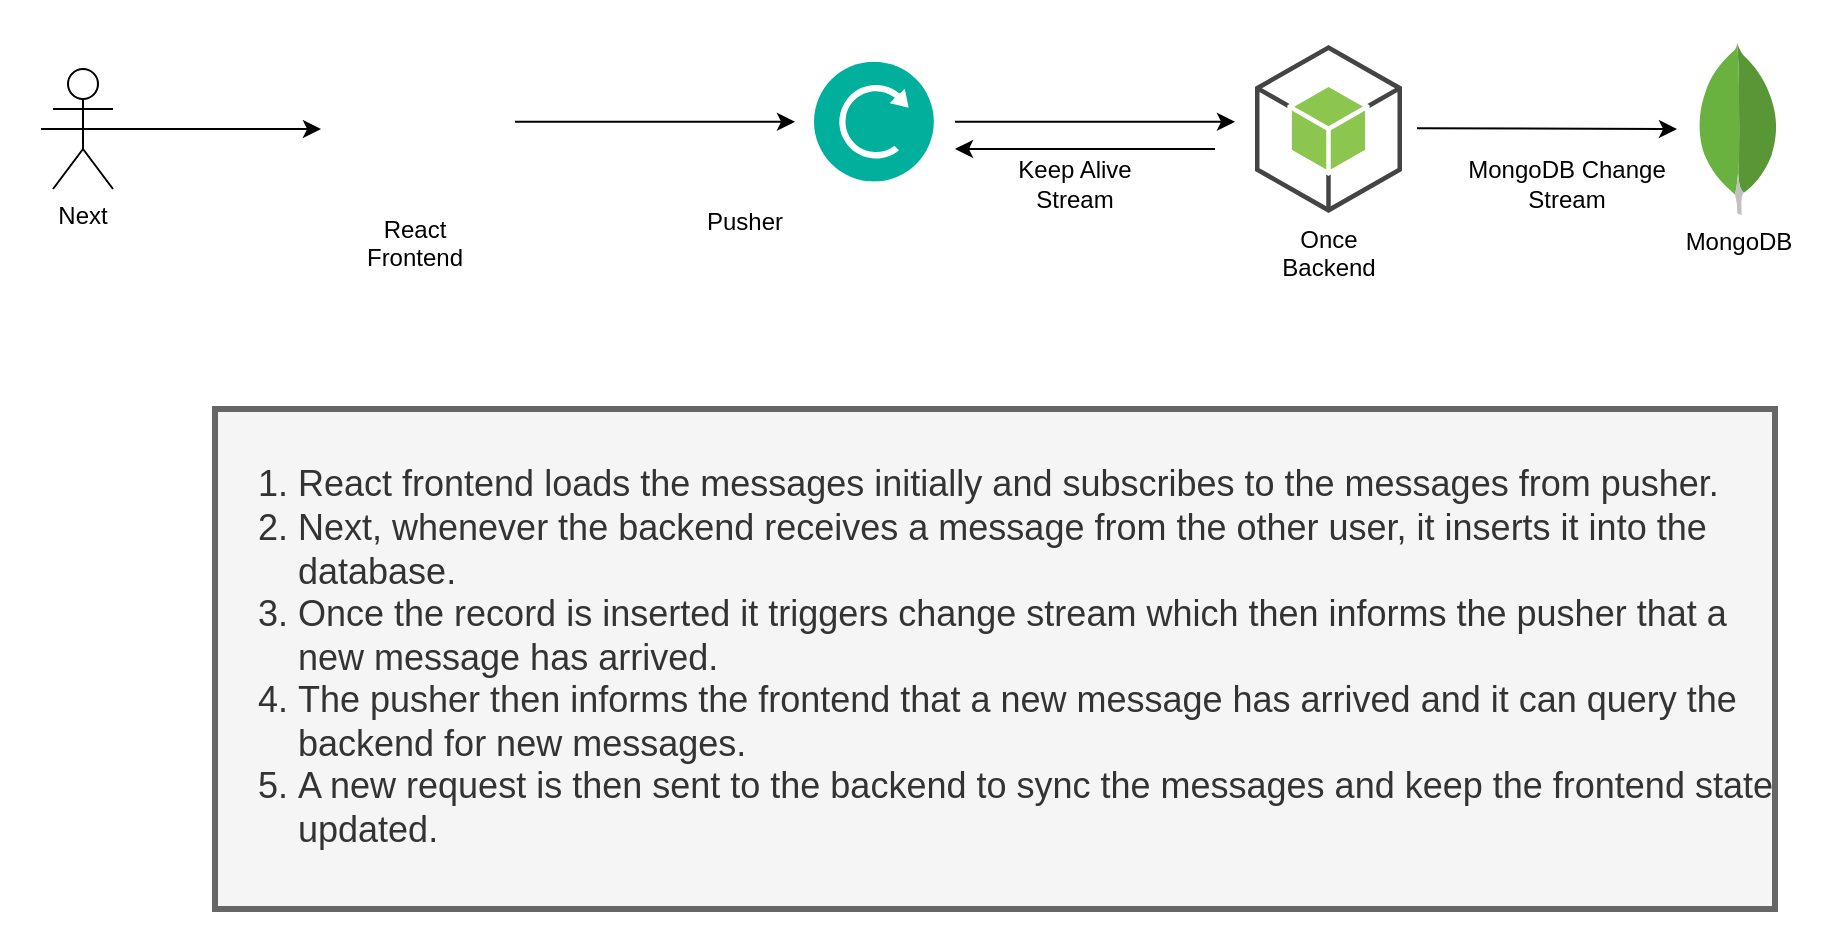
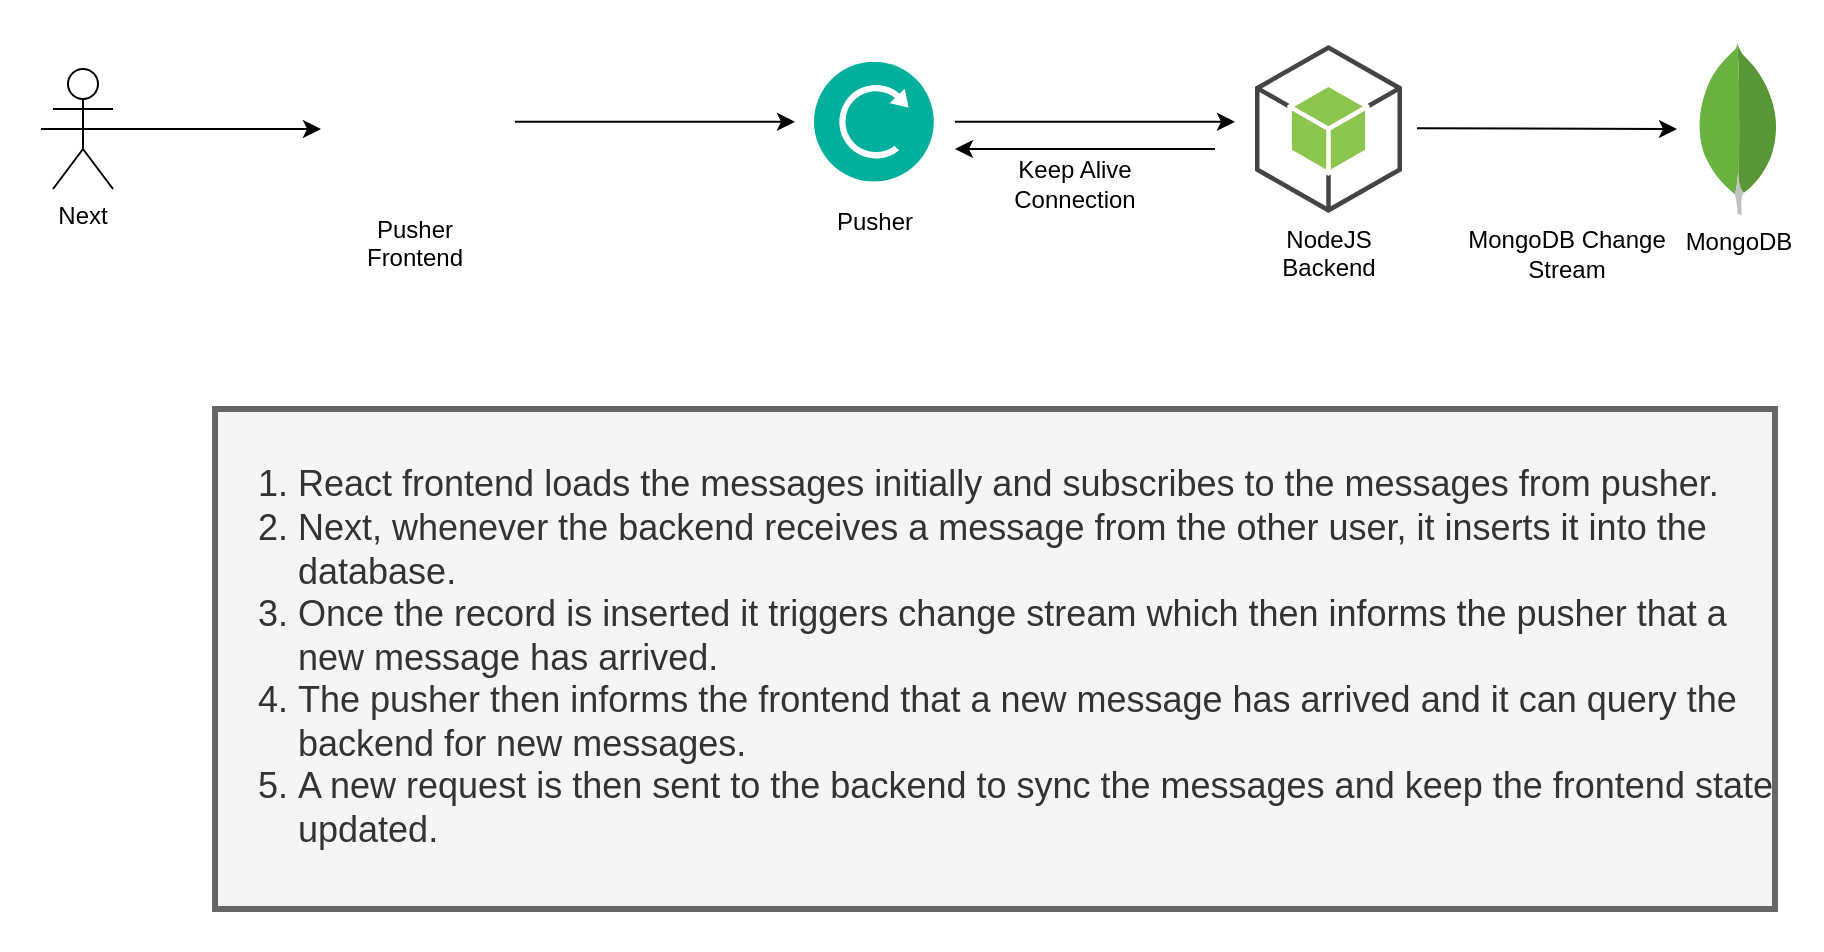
(1076, 185) -> (1076, 185)
(1567, 185) -> (1567, 255)
(745, 223) -> (875, 223)
(416, 246) -> (416, 246)
(1330, 256) -> (1330, 256)
